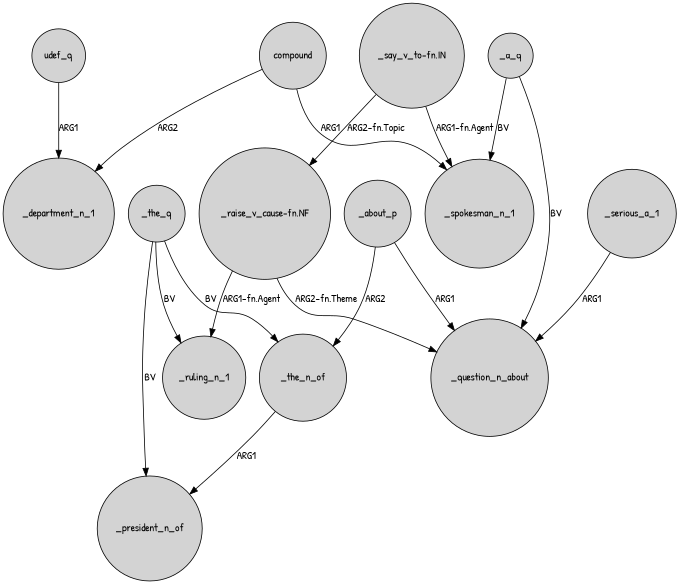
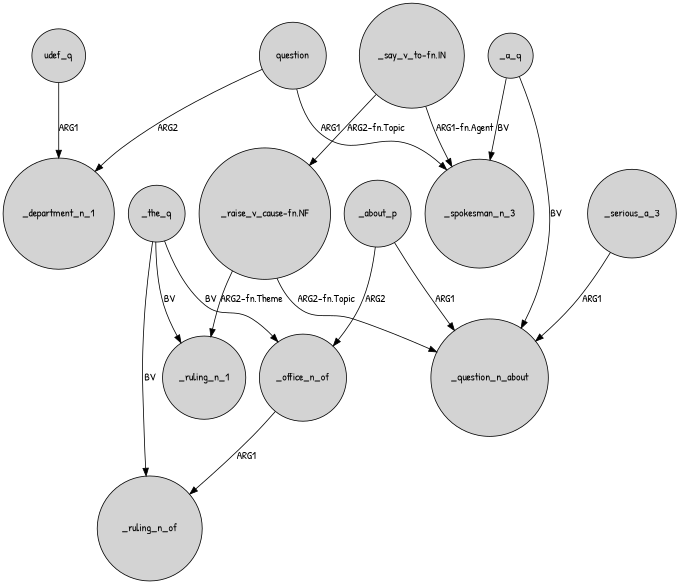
(293, 56) -> (293, 56)
(480, 214) -> (480, 214)
(632, 214) -> (632, 214)
(252, 299) -> (252, 299)
(326, 299) -> (326, 299)
(303, 378) -> (303, 378)
(150, 528) -> (150, 528)
